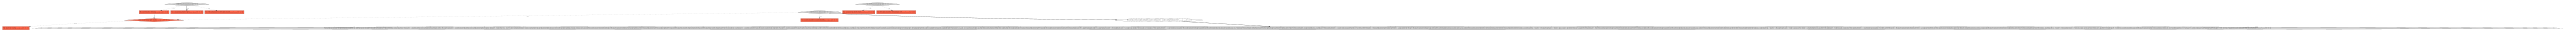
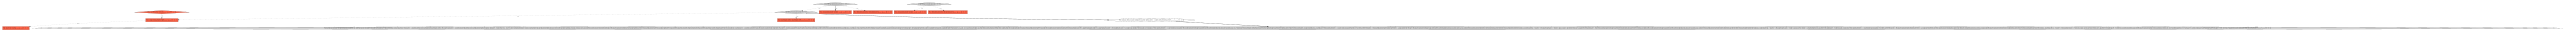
(172, 8) -> (816, 8)
(154, 12) -> (162, 12)
(154, 20) -> (162, 20)
